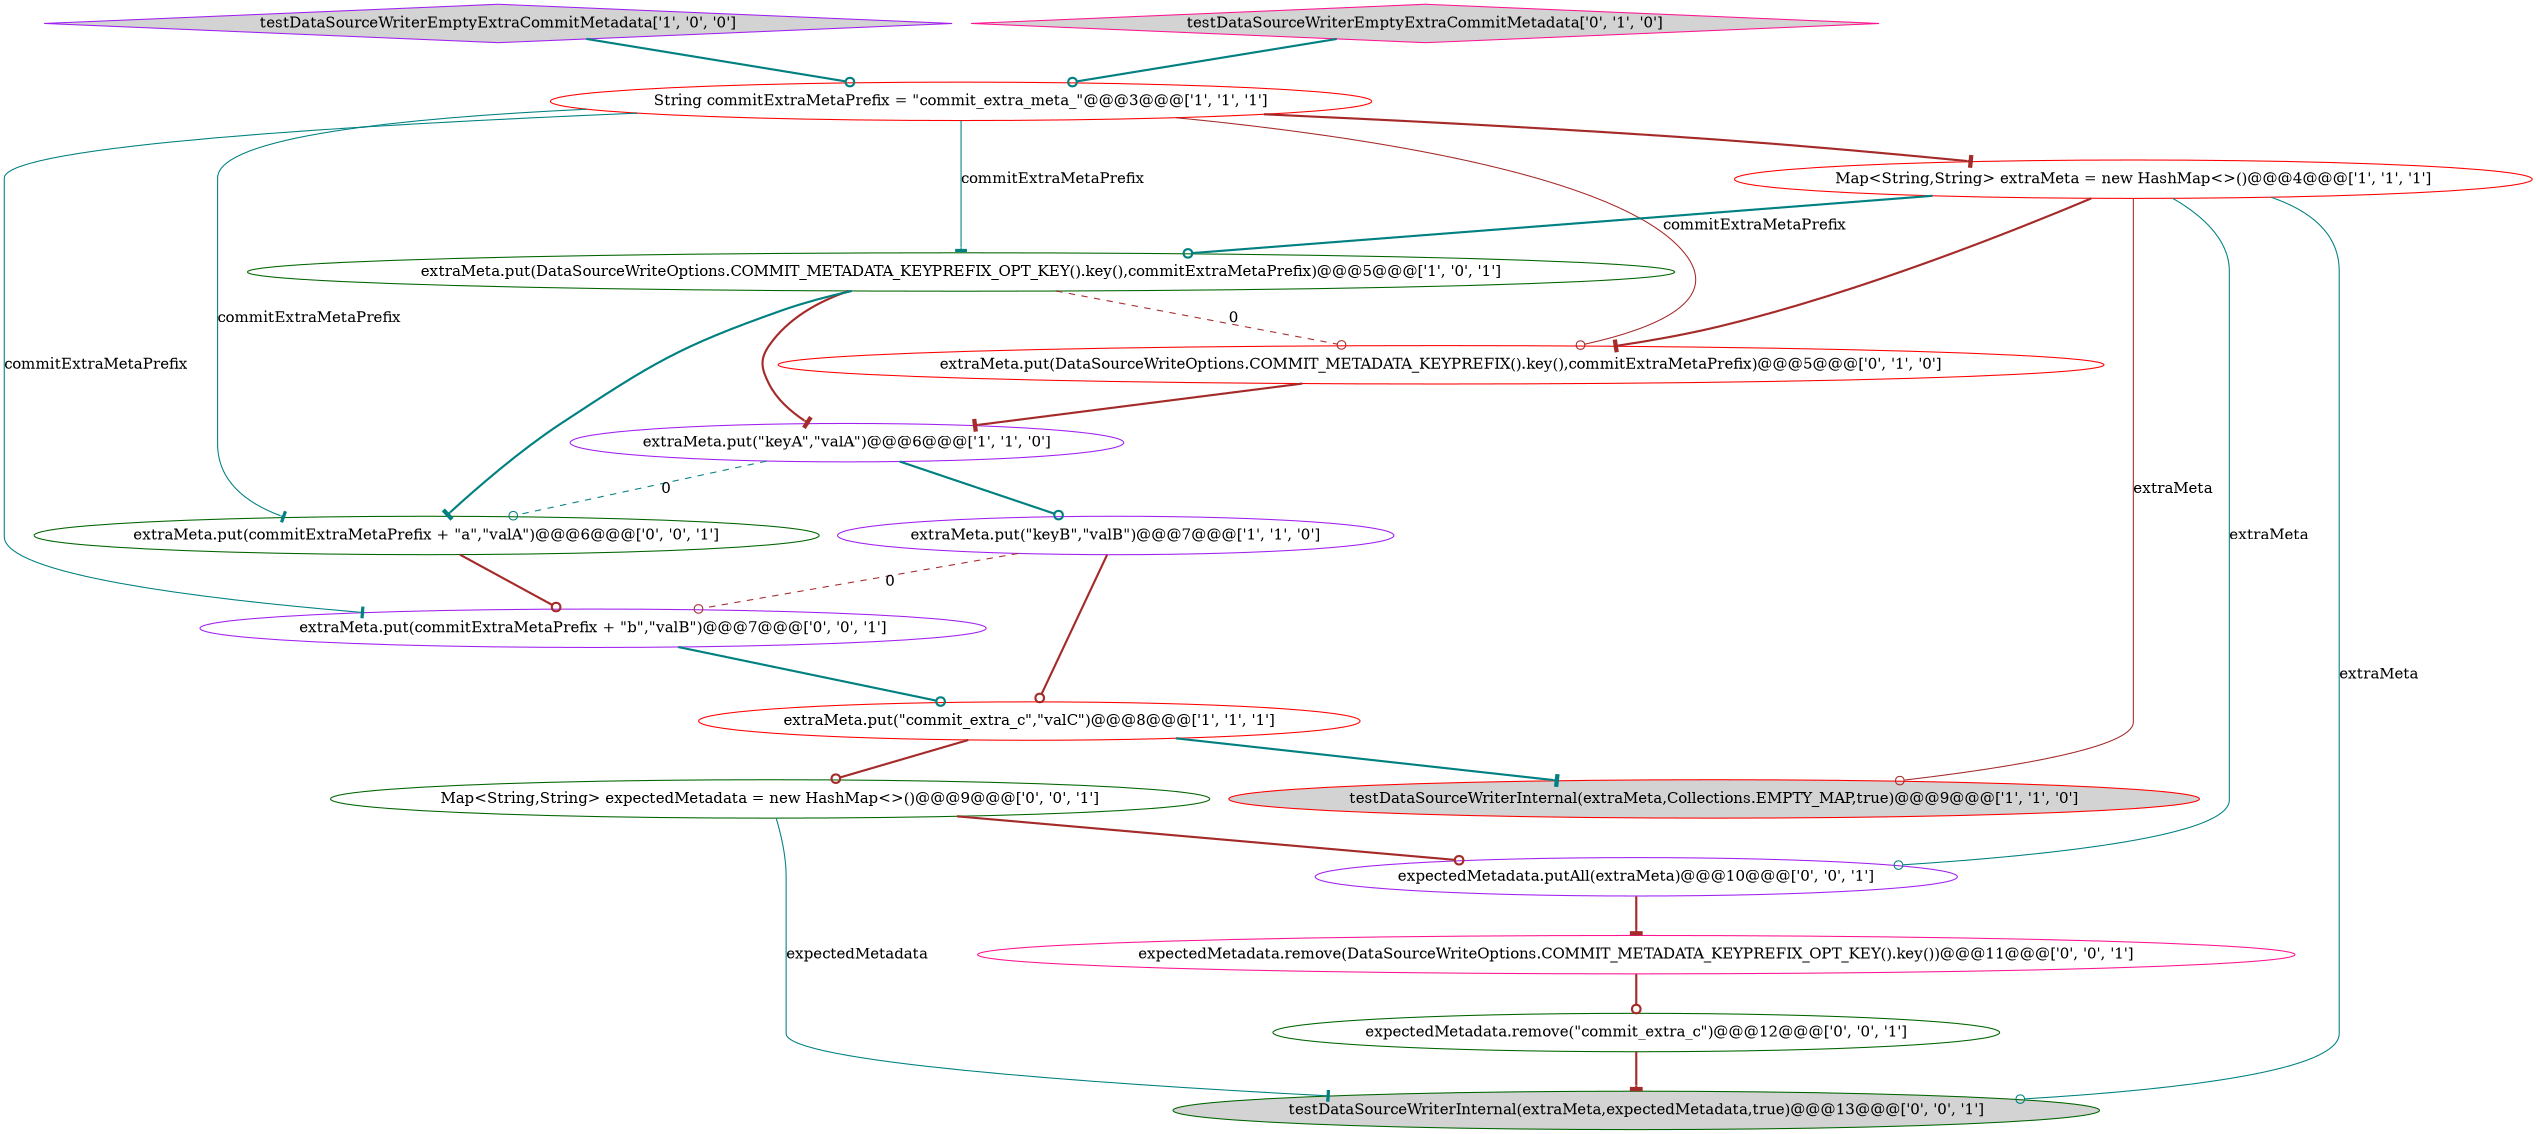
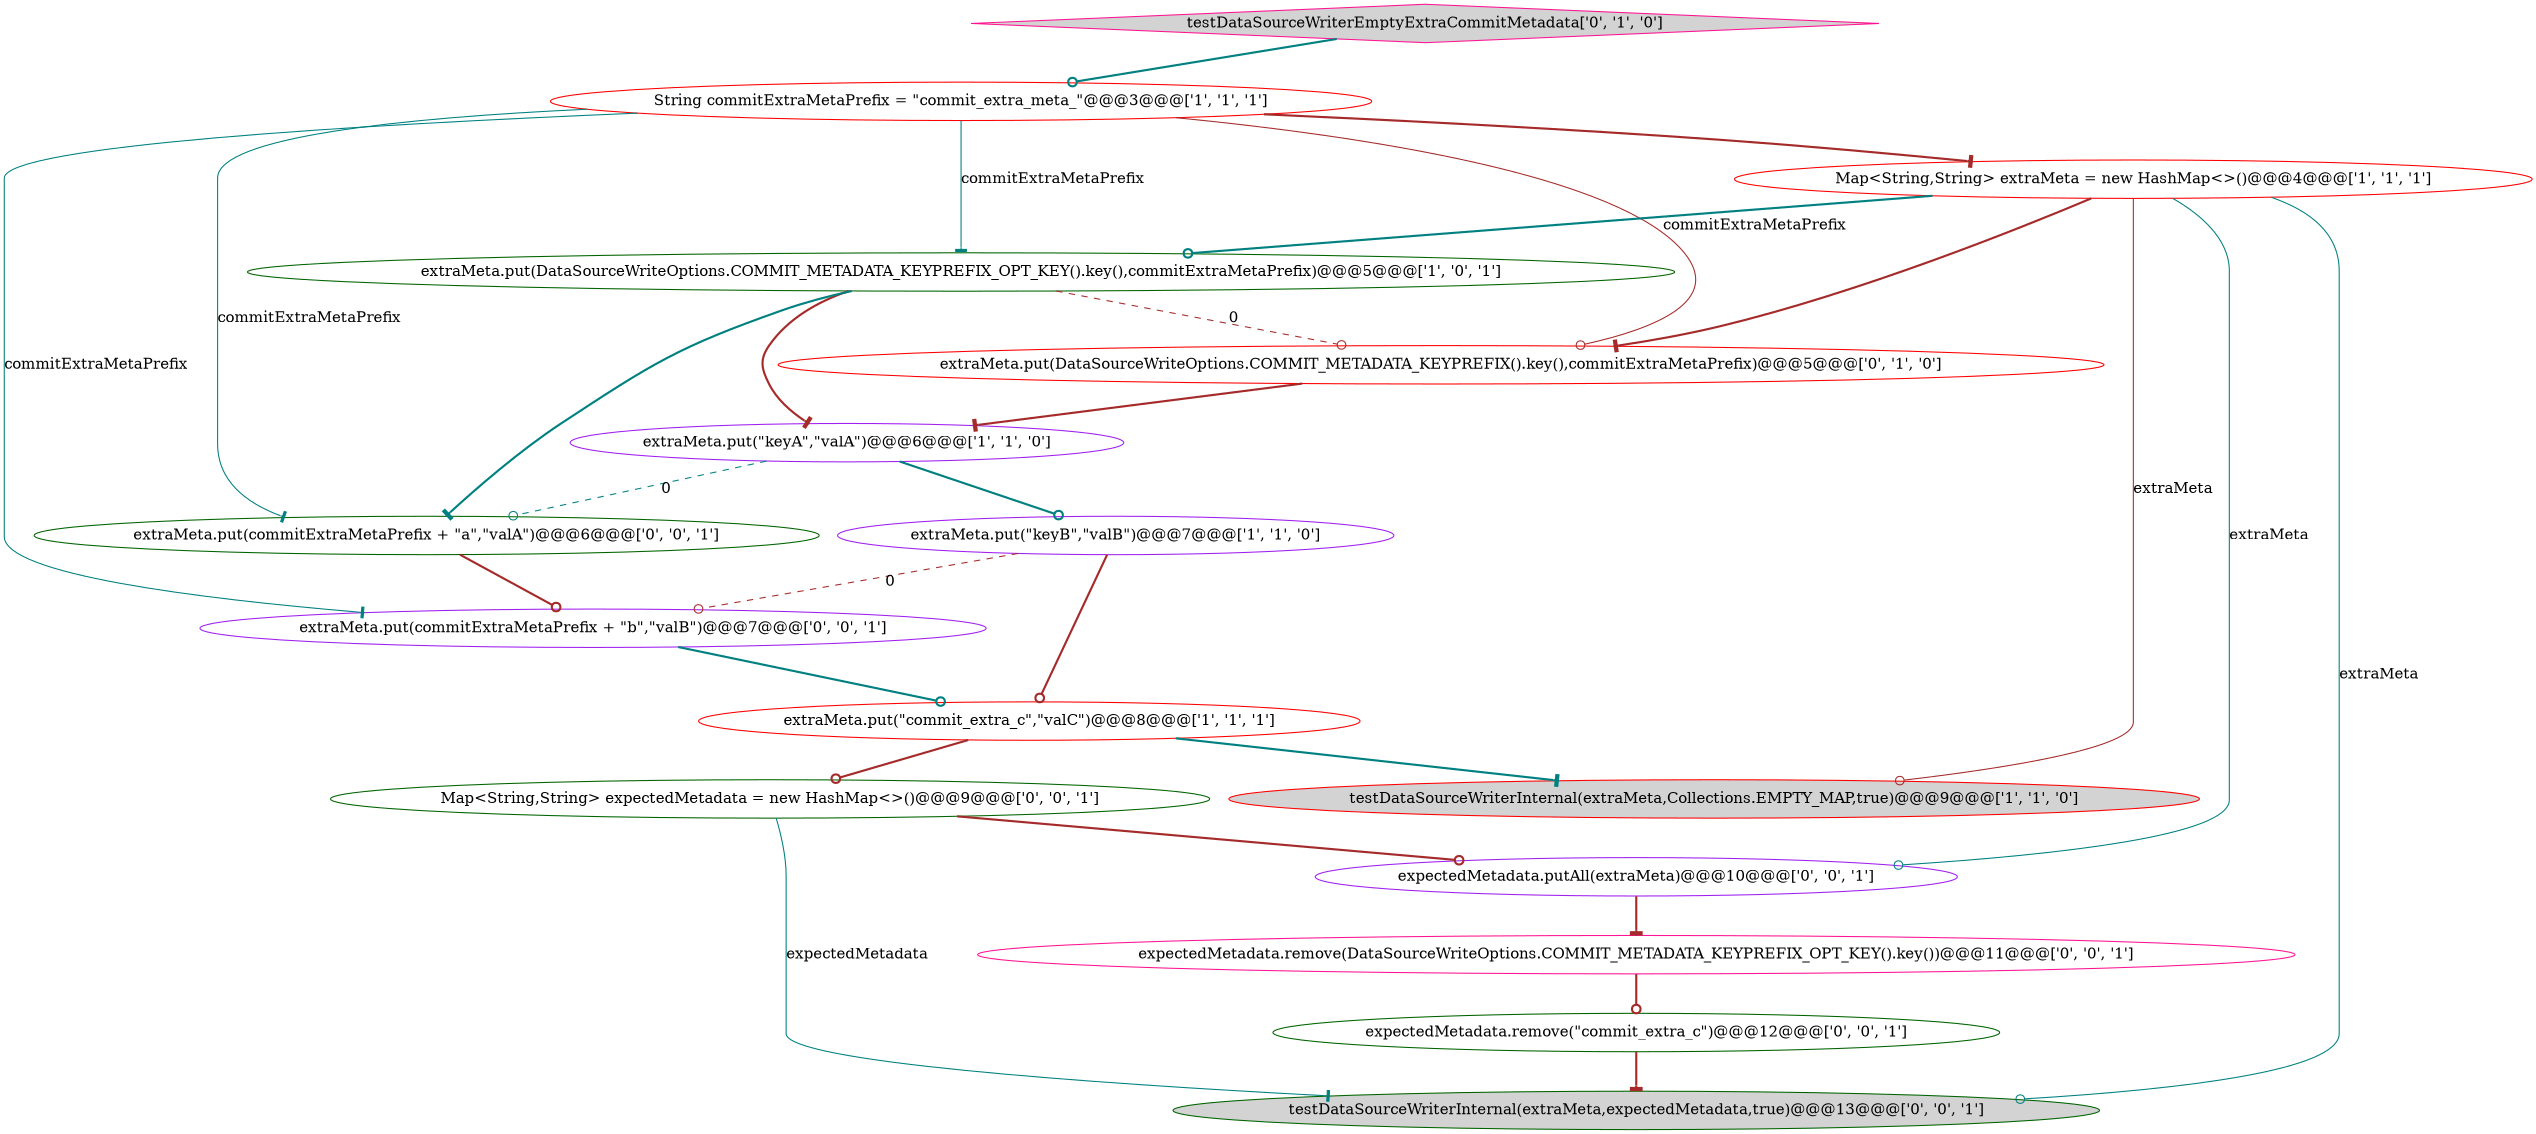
(498, 23) -> none
